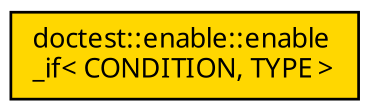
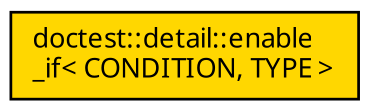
(185, 56) -> (185, 56)
